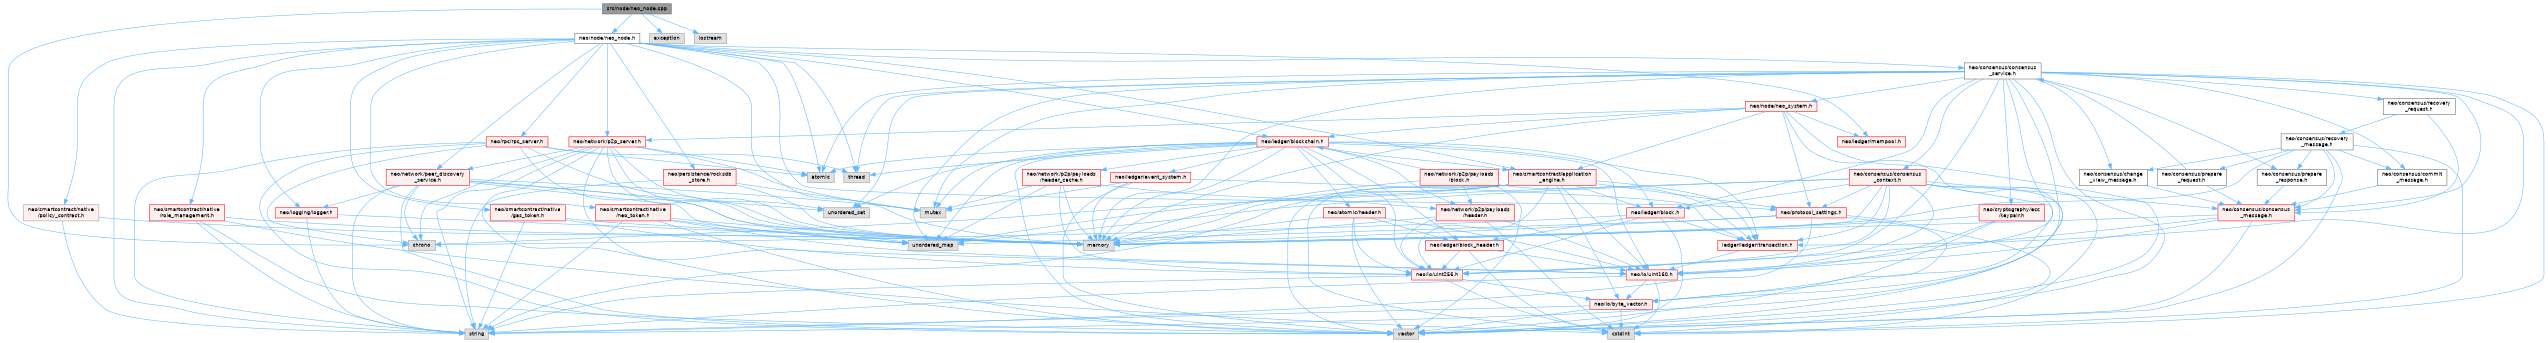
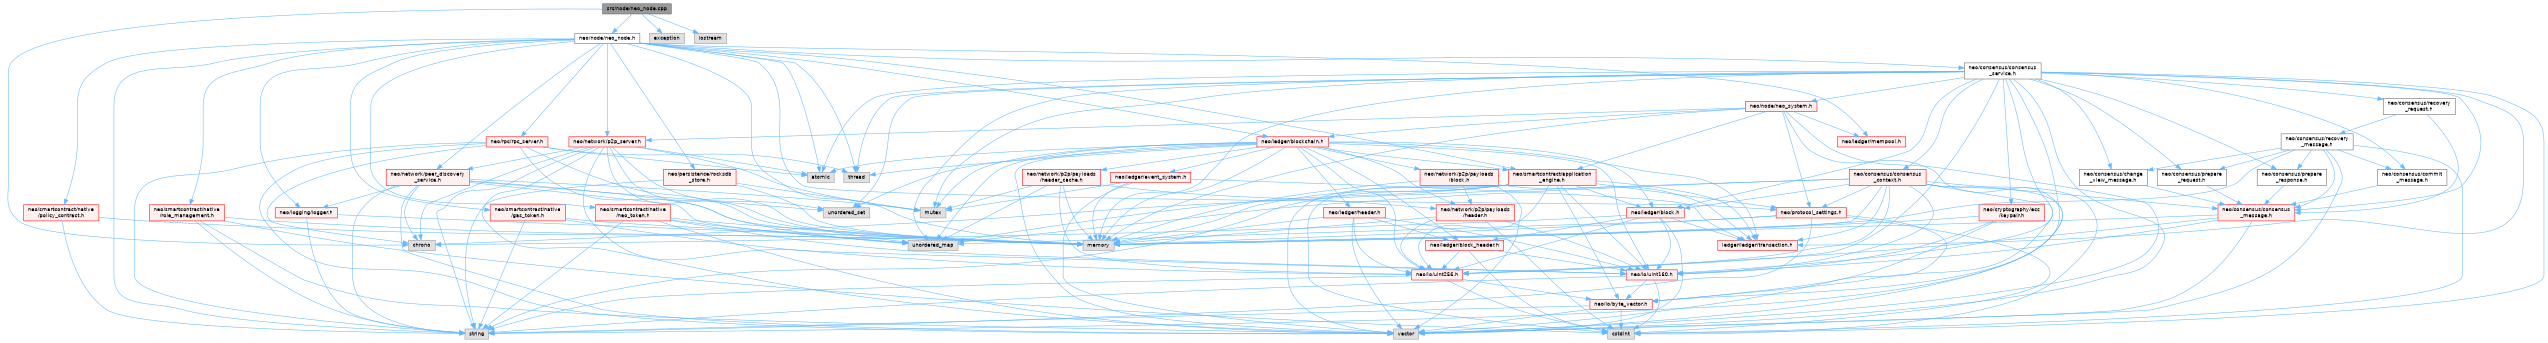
(2120, 116) -> (2108, 114)
(1374, 159) -> (1384, 162)
(61, 213) -> (61, 213)
(1354, 213) -> (1354, 213)
(1714, 258) -> (1670, 242)
